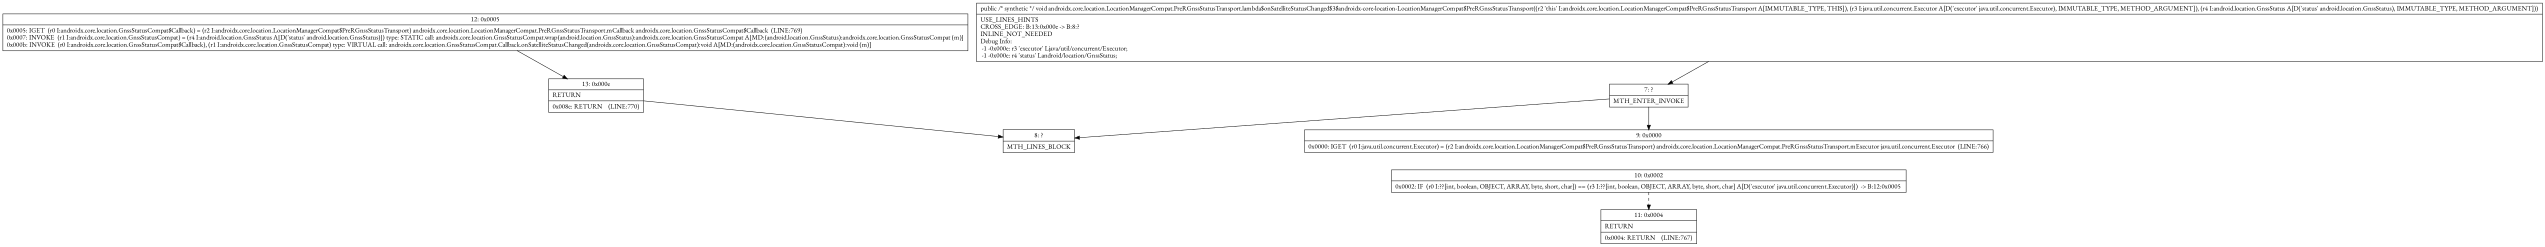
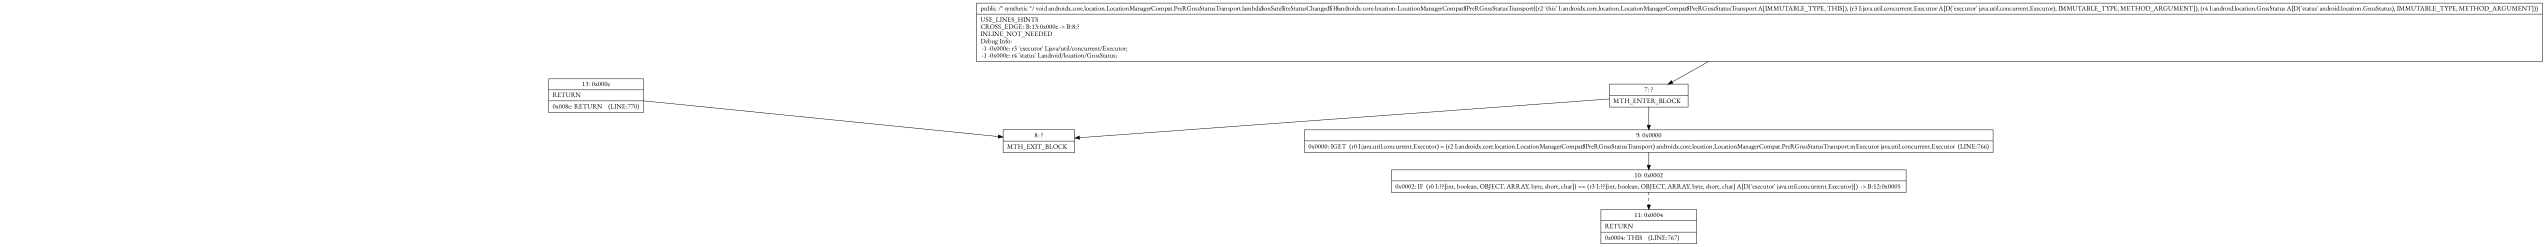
(485, 32) -> none
(1649, 101) -> (1647, 101)
(1039, 147) -> (1037, 147)
none -> (1649, 159)
(1649, 238) -> (1642, 238)
